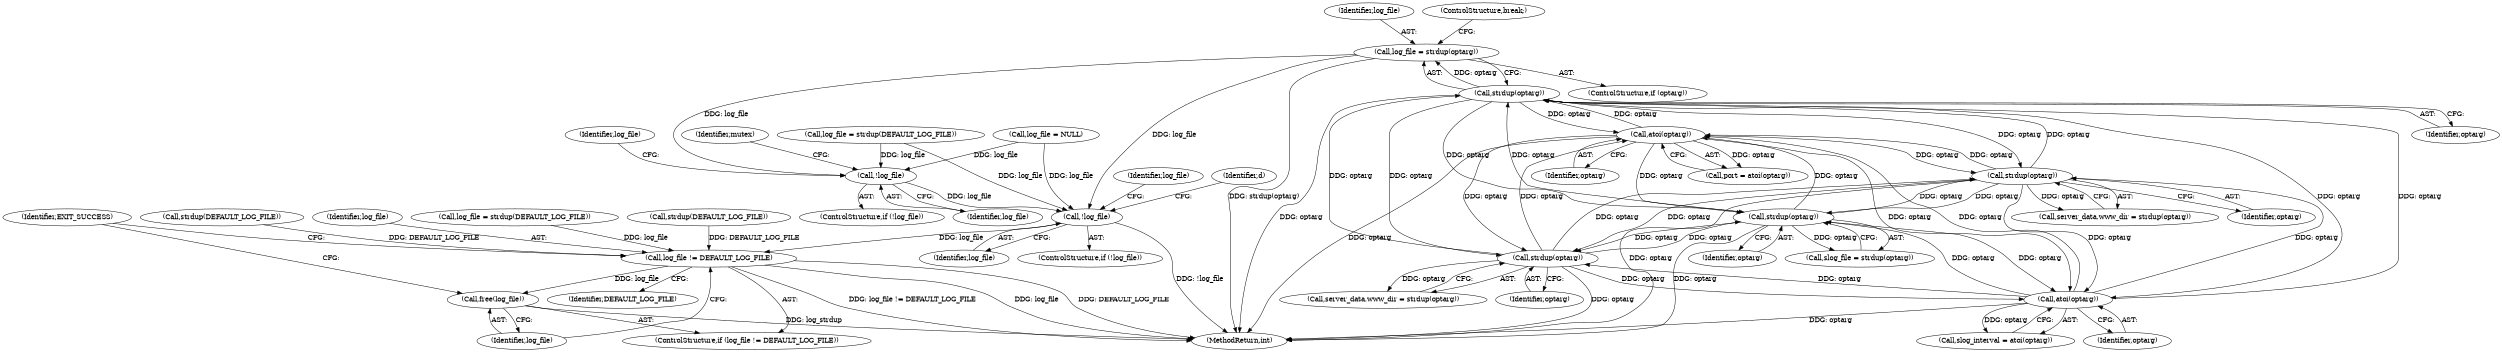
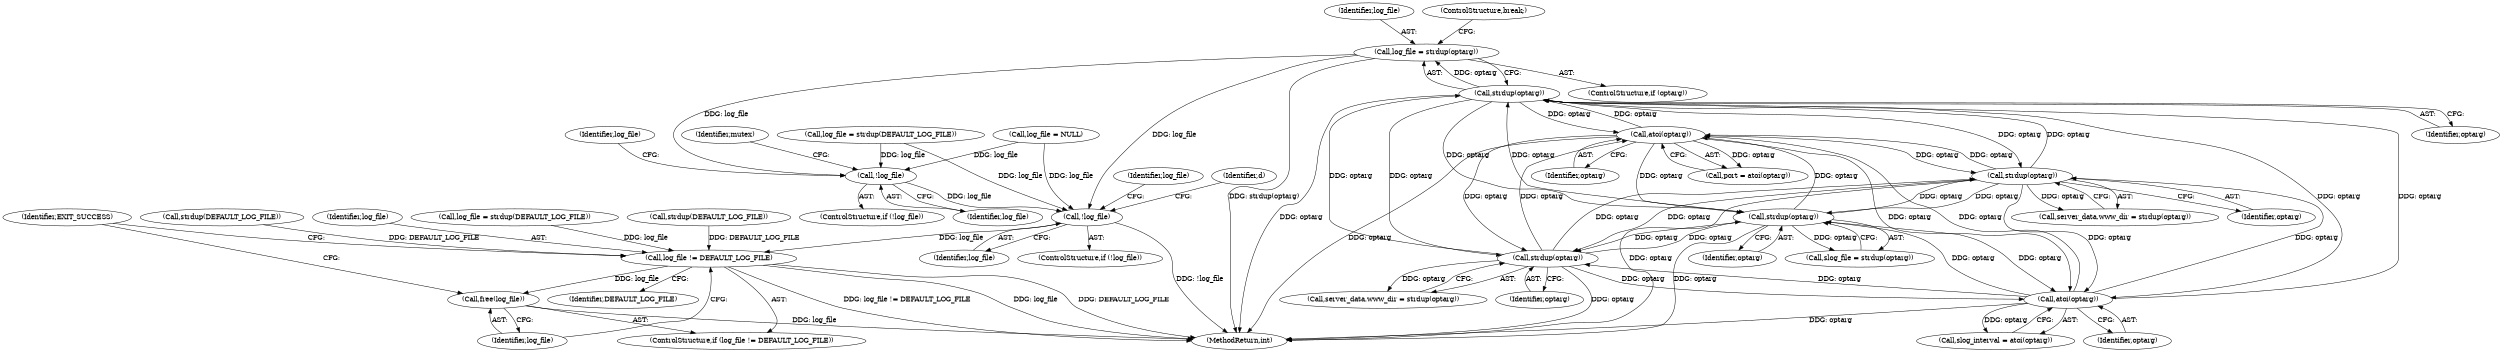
(814, 320) -> (815, 320)
